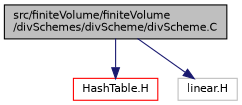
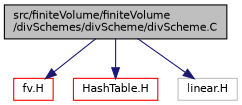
none -> (33, 89)
